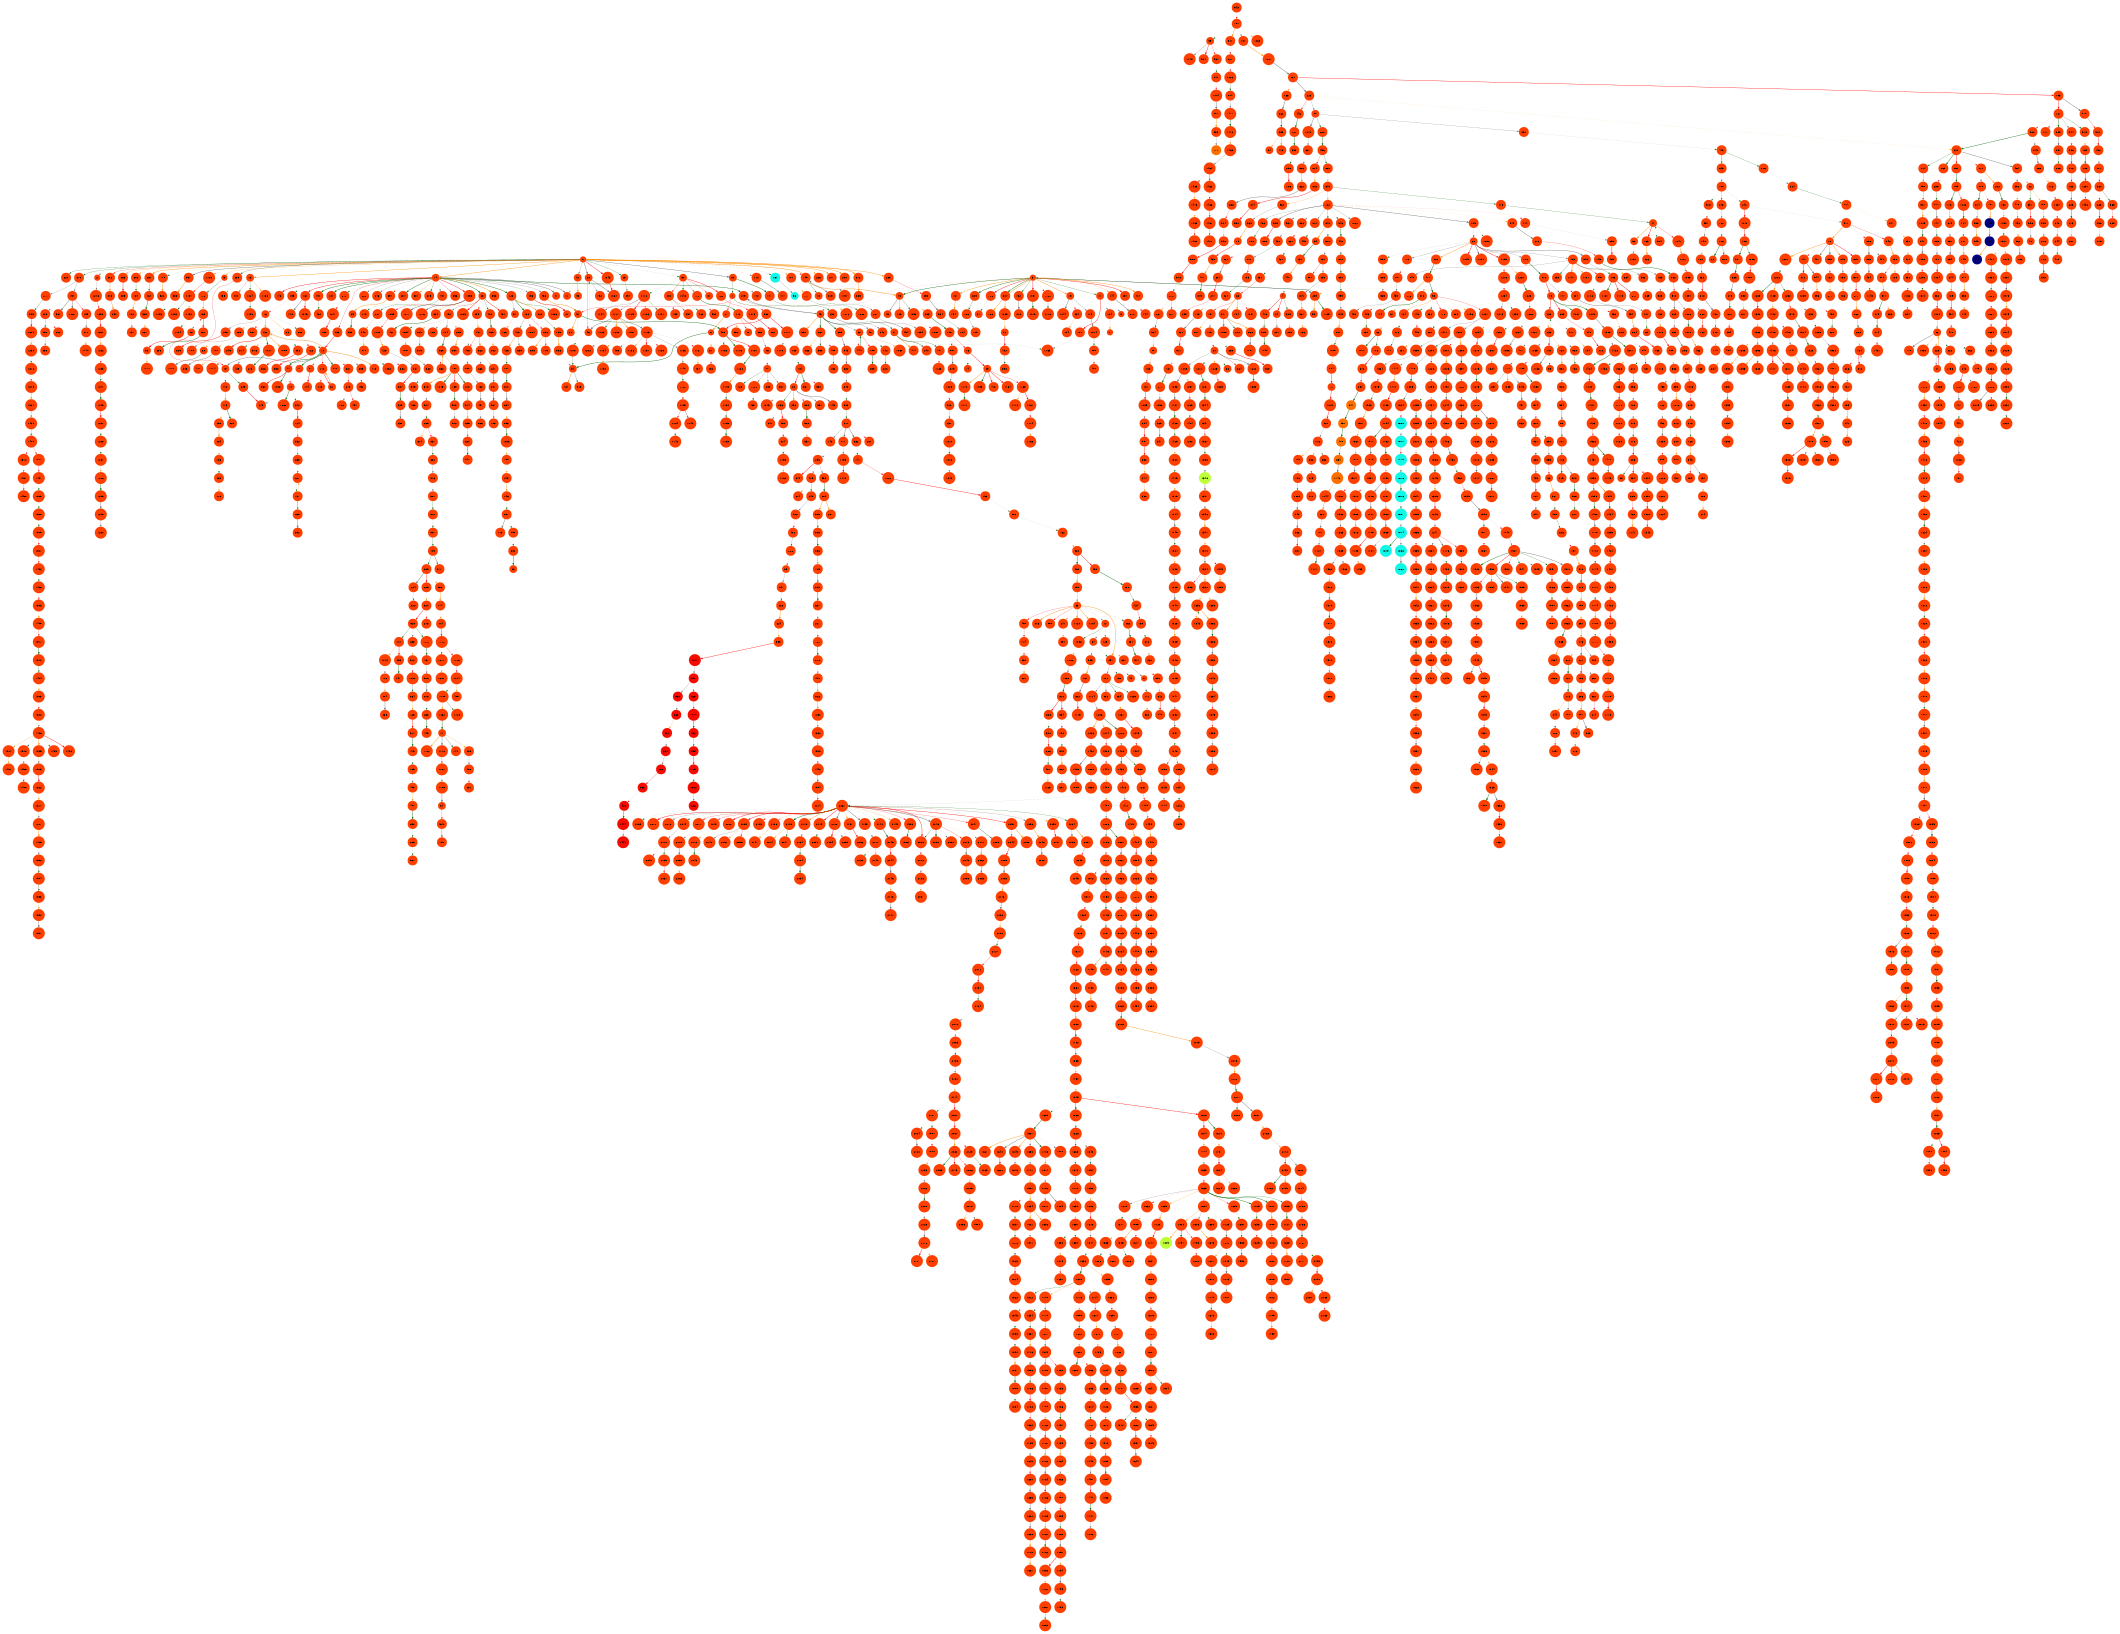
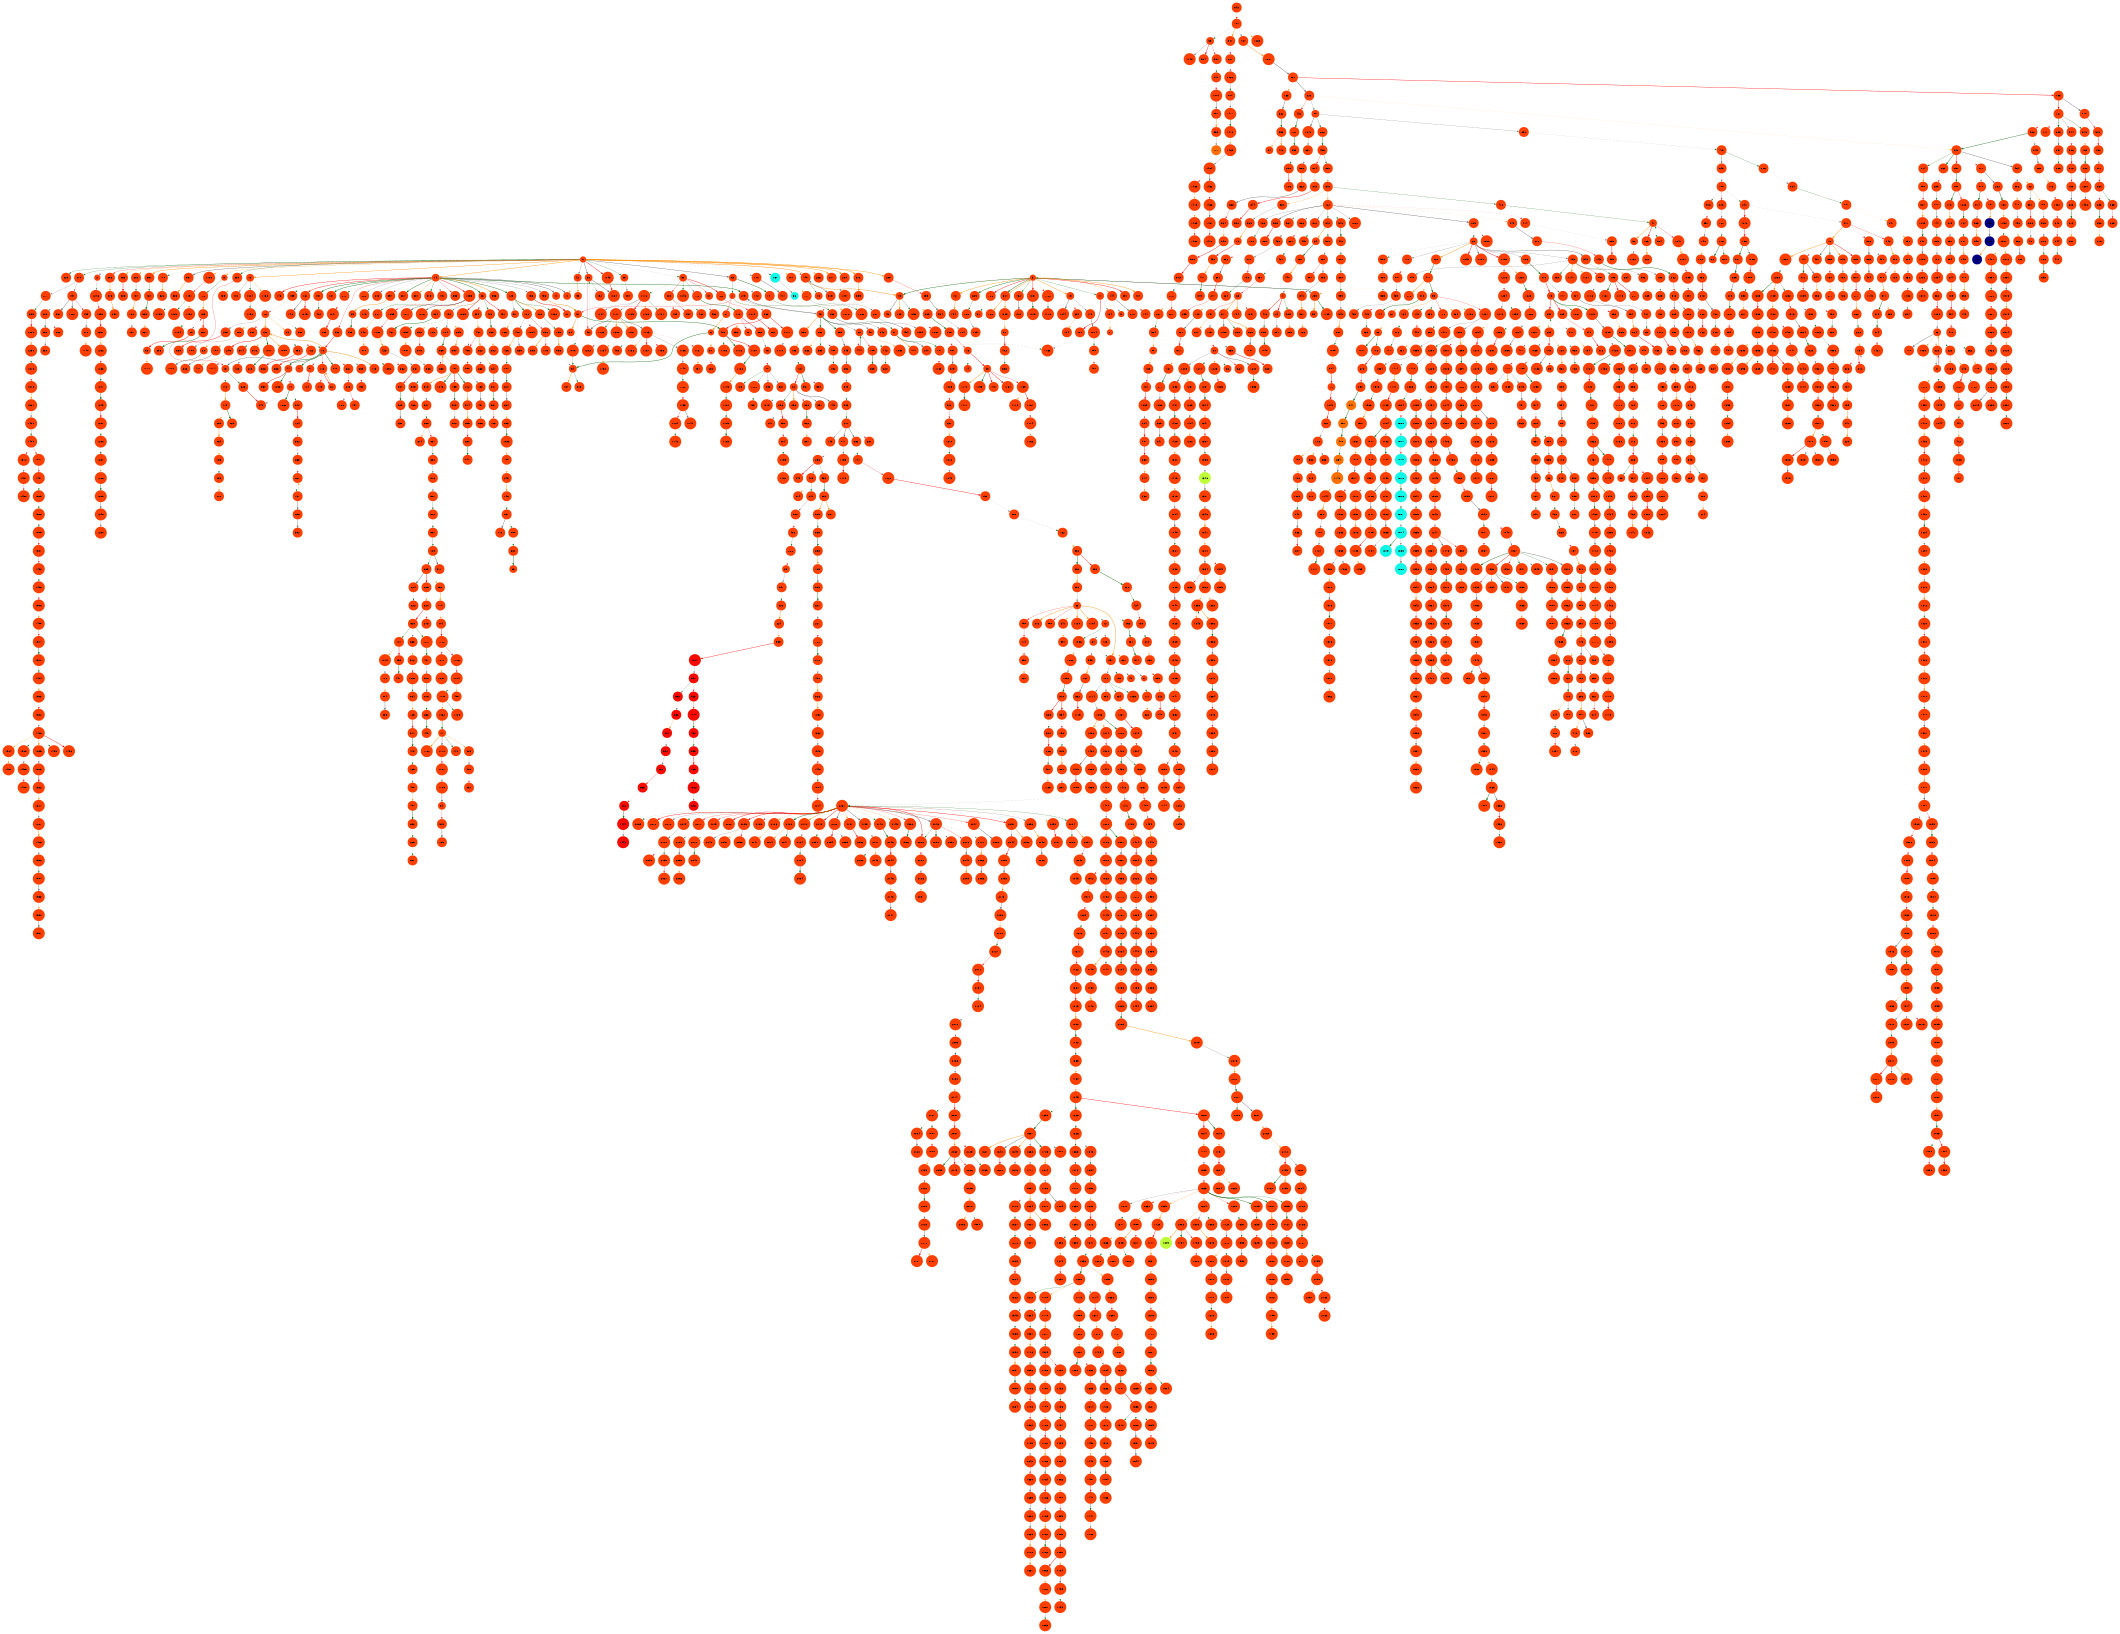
(1989, 177) -> (1989, 177)
(1576, 314) -> (1576, 314)
